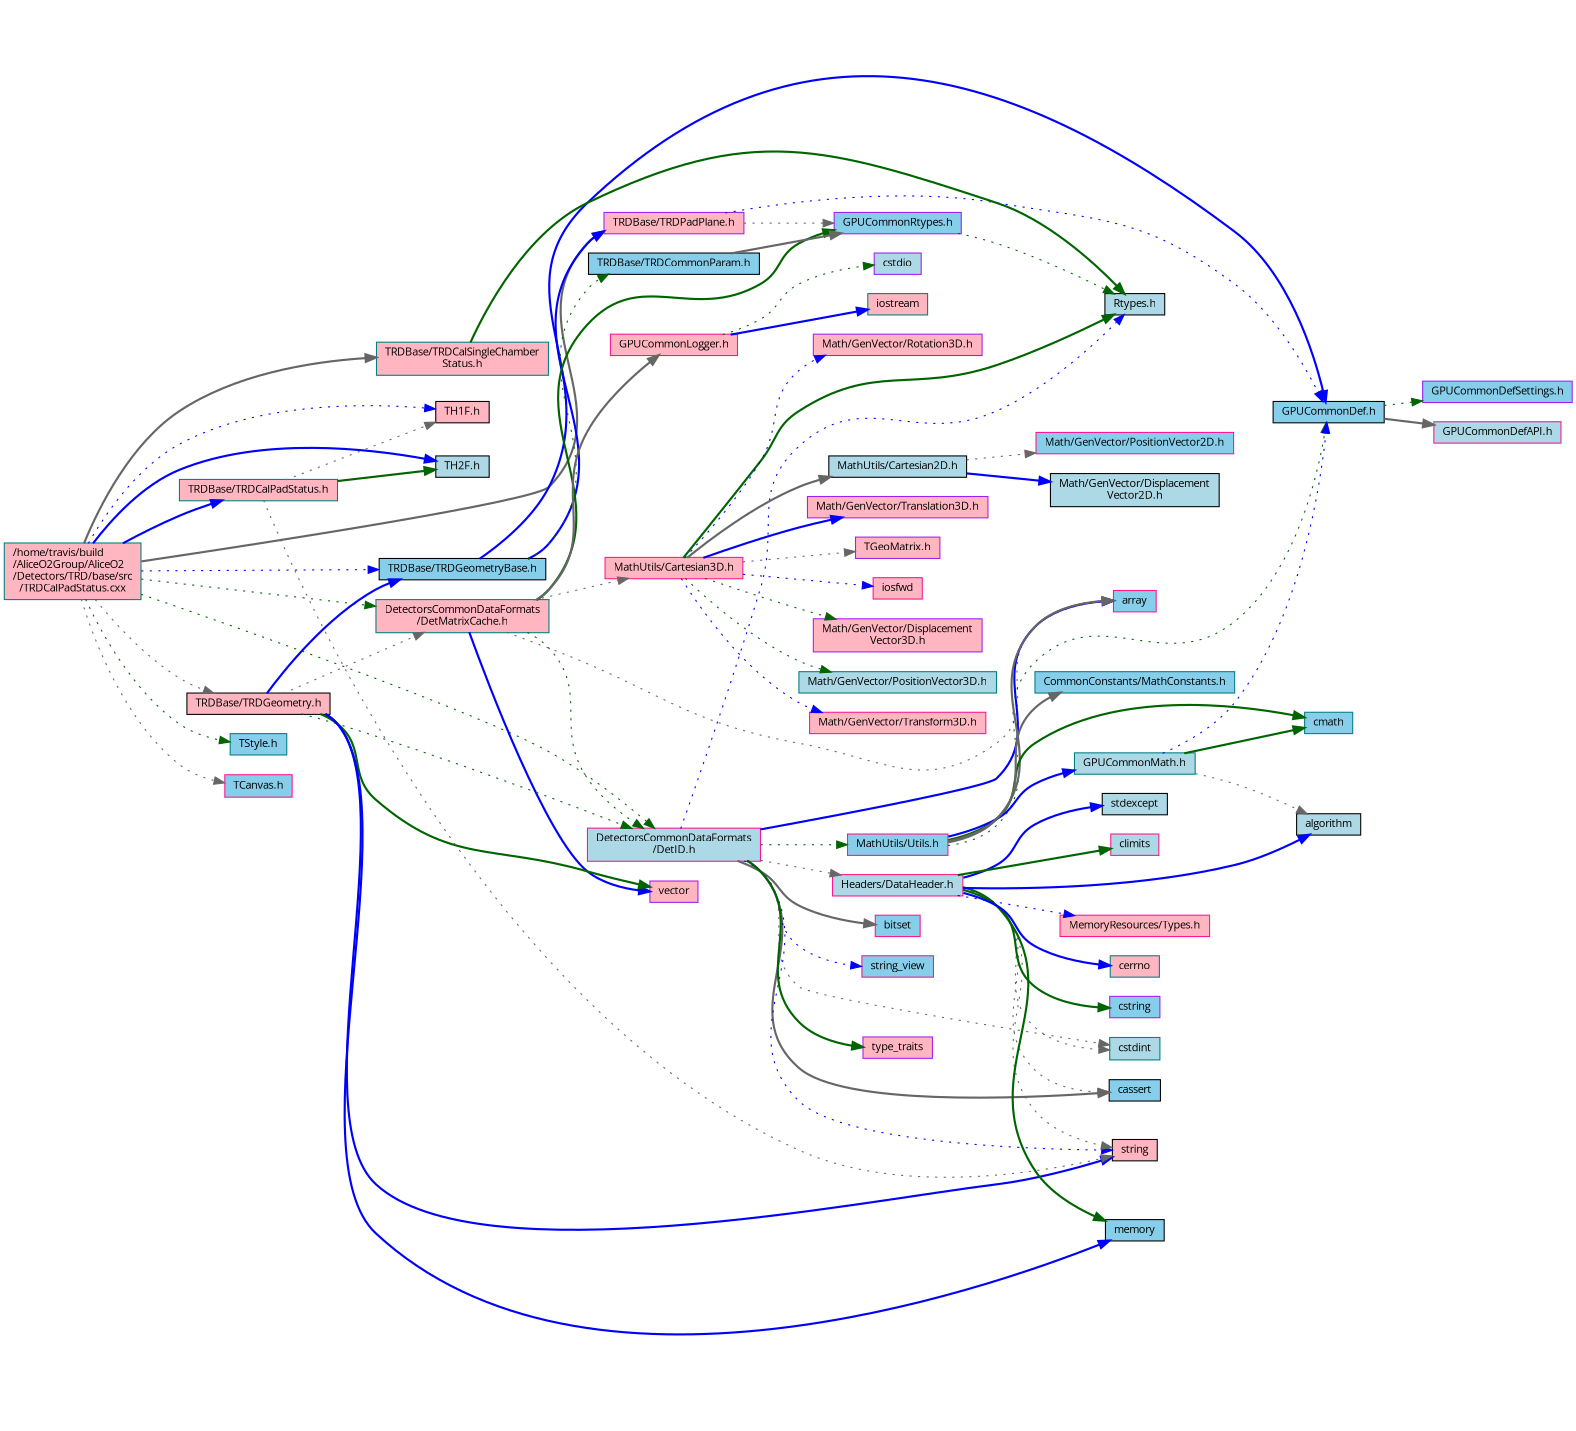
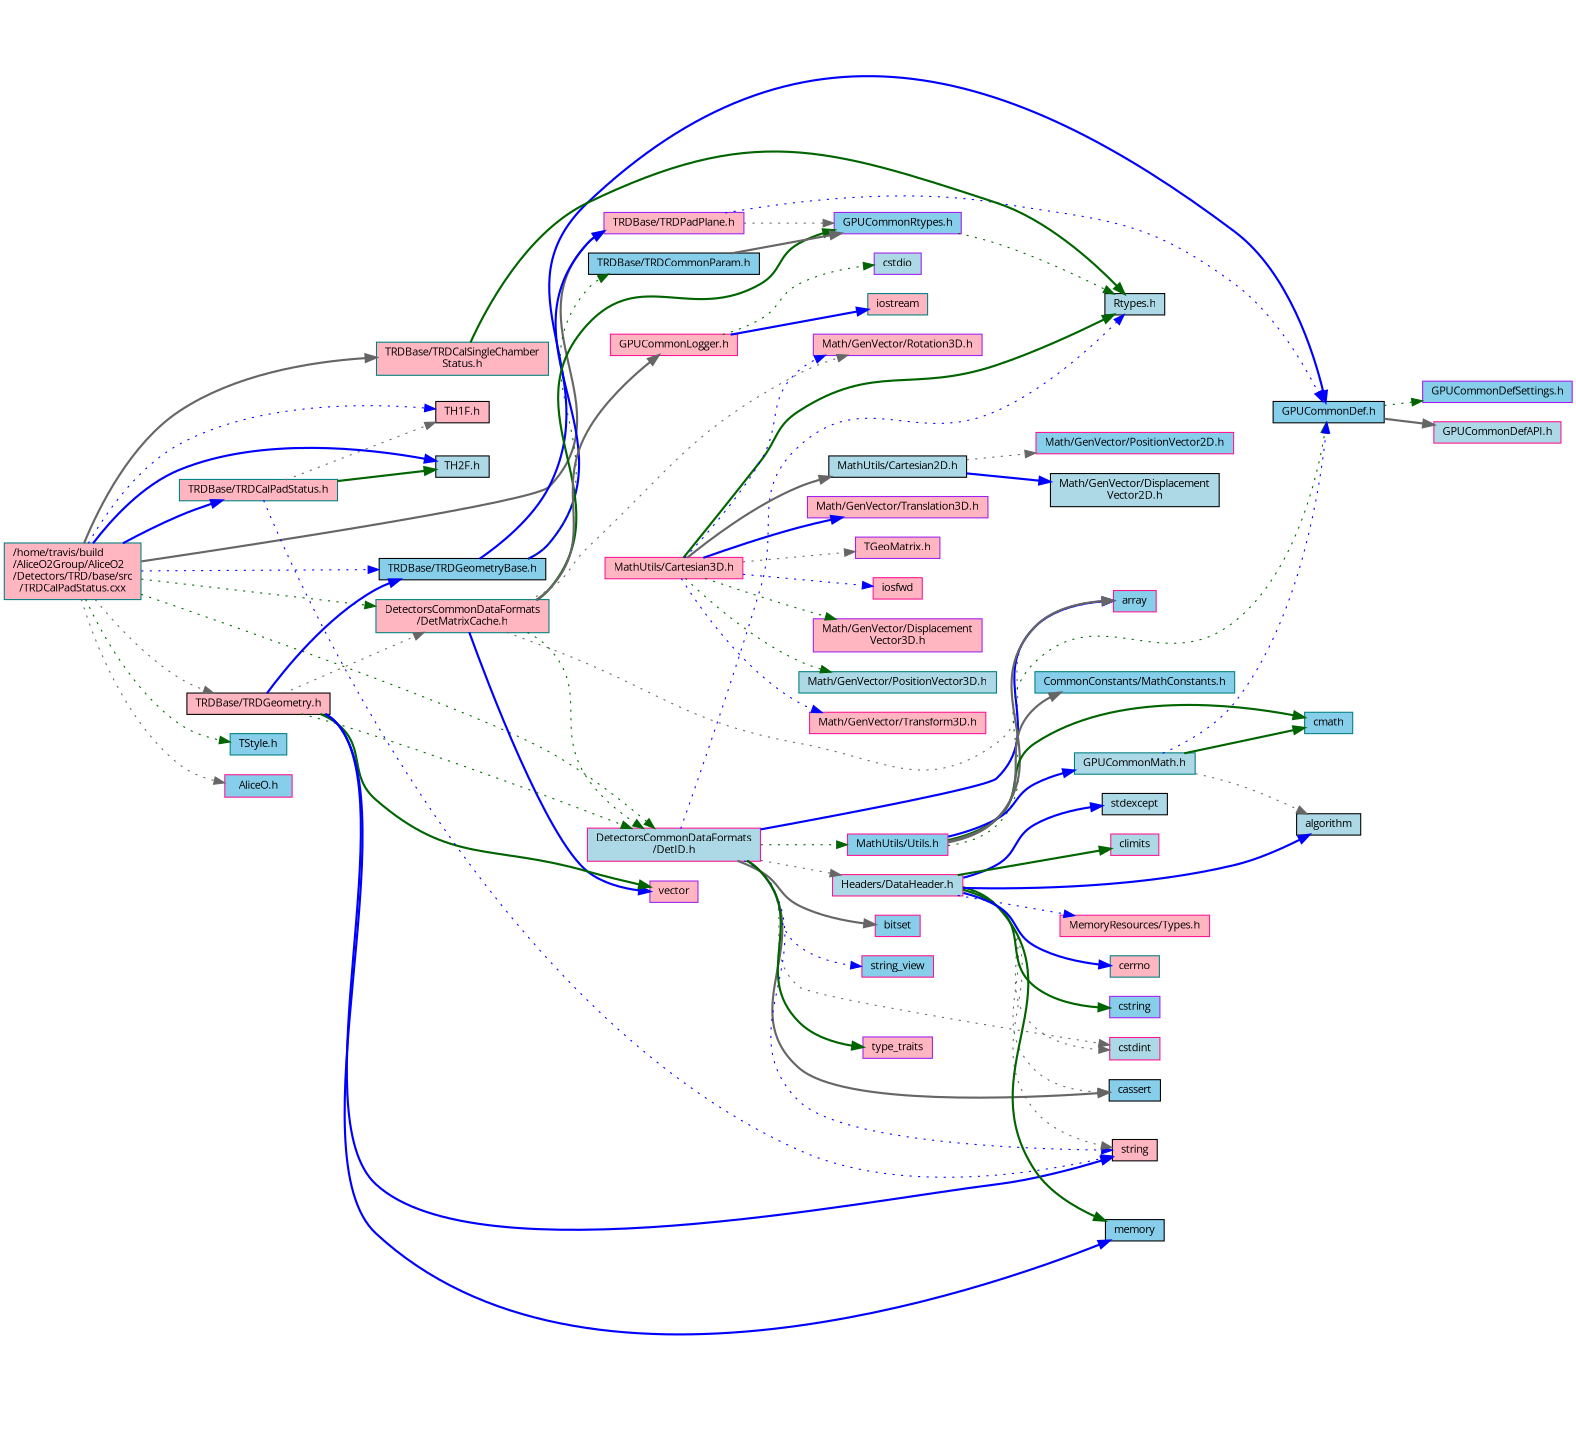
(576, 590) -> (672, 465)
(258, 786) -> (258, 786)
(577, 989) -> (577, 989)
(1135, 1049) -> (1135, 1049)
